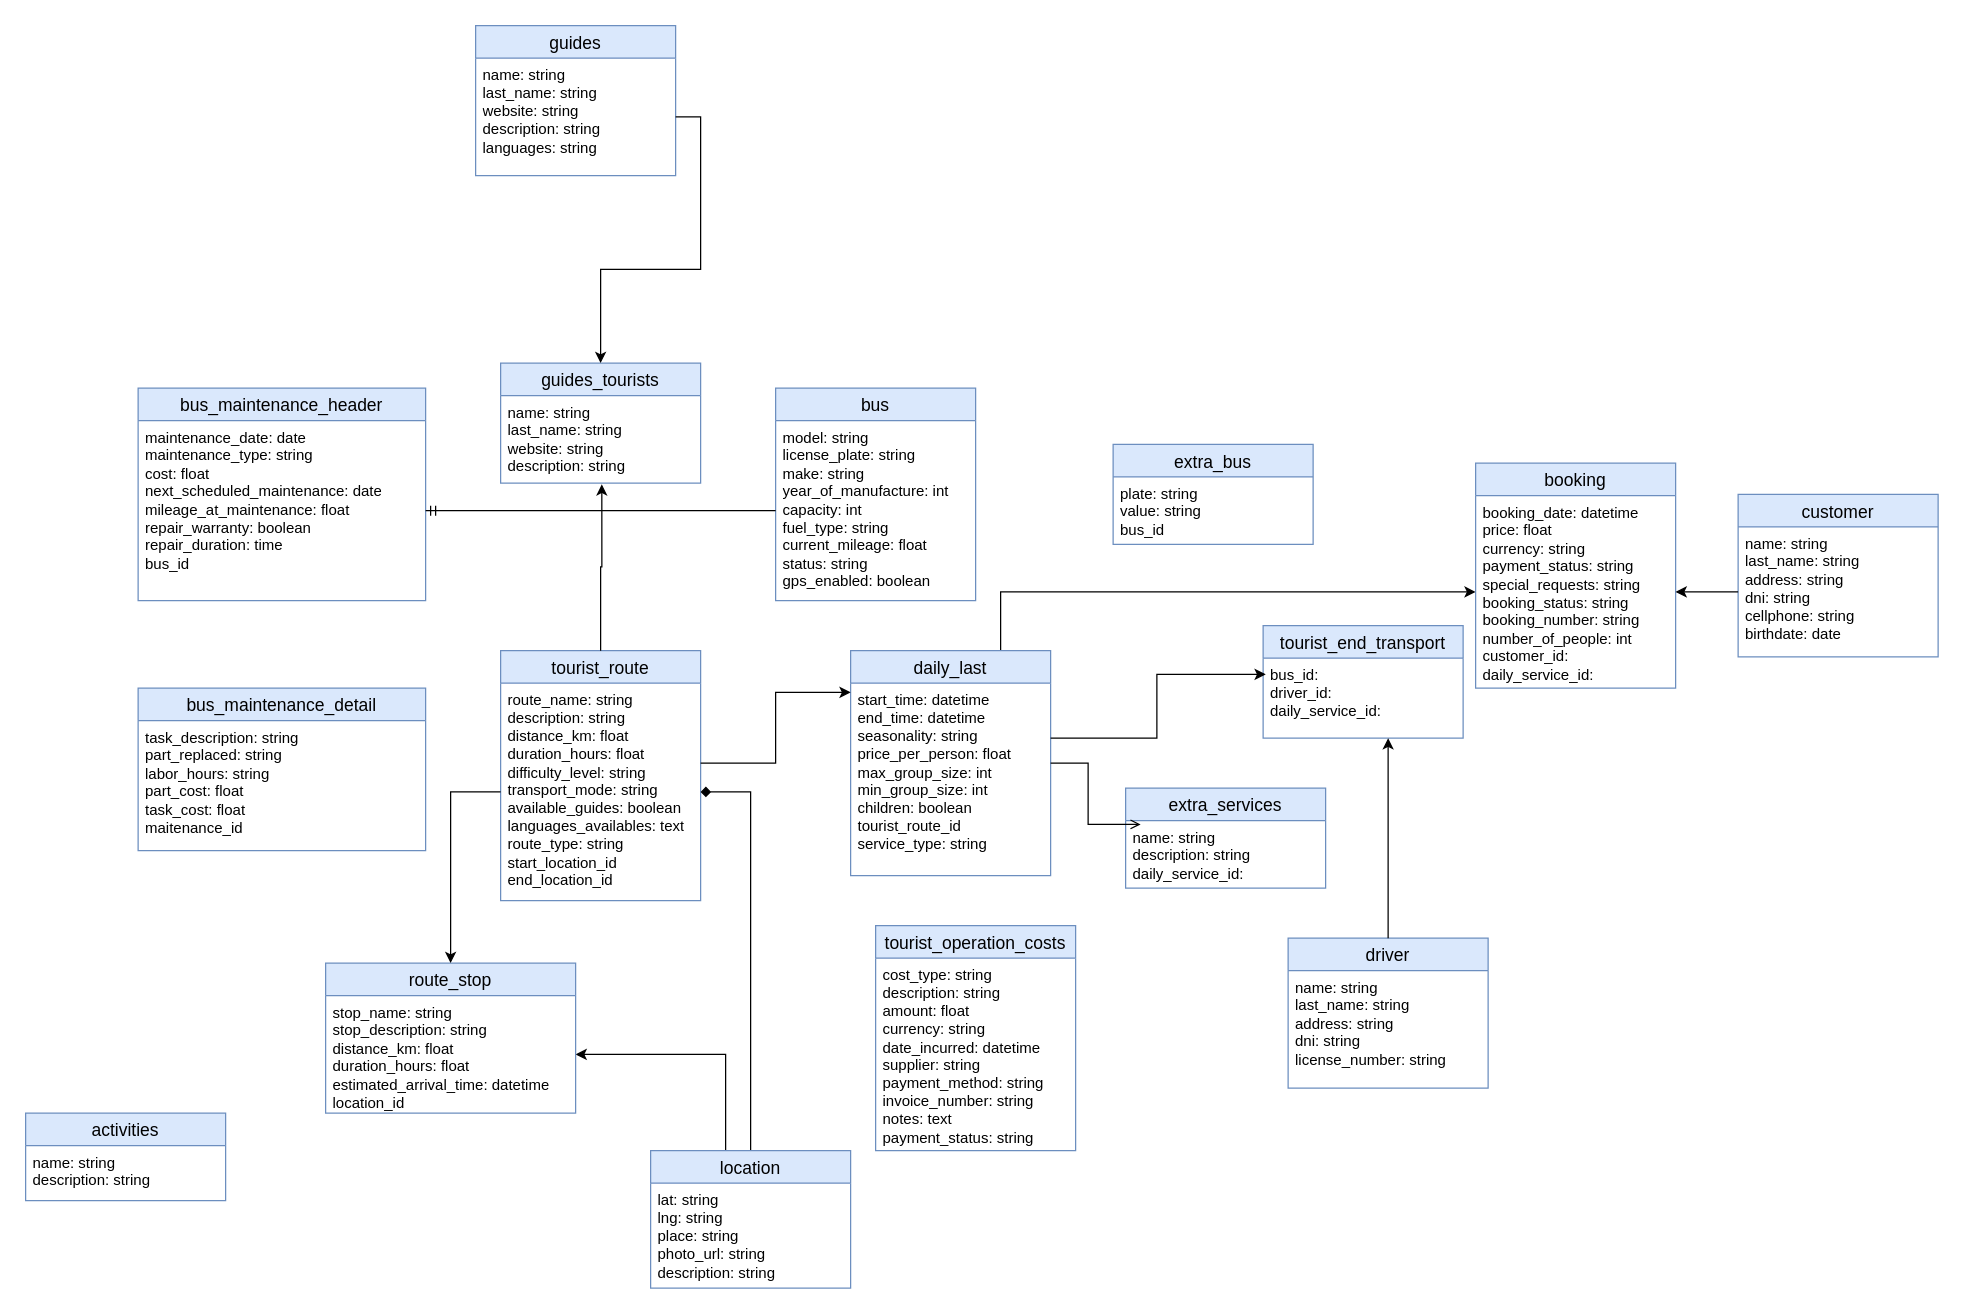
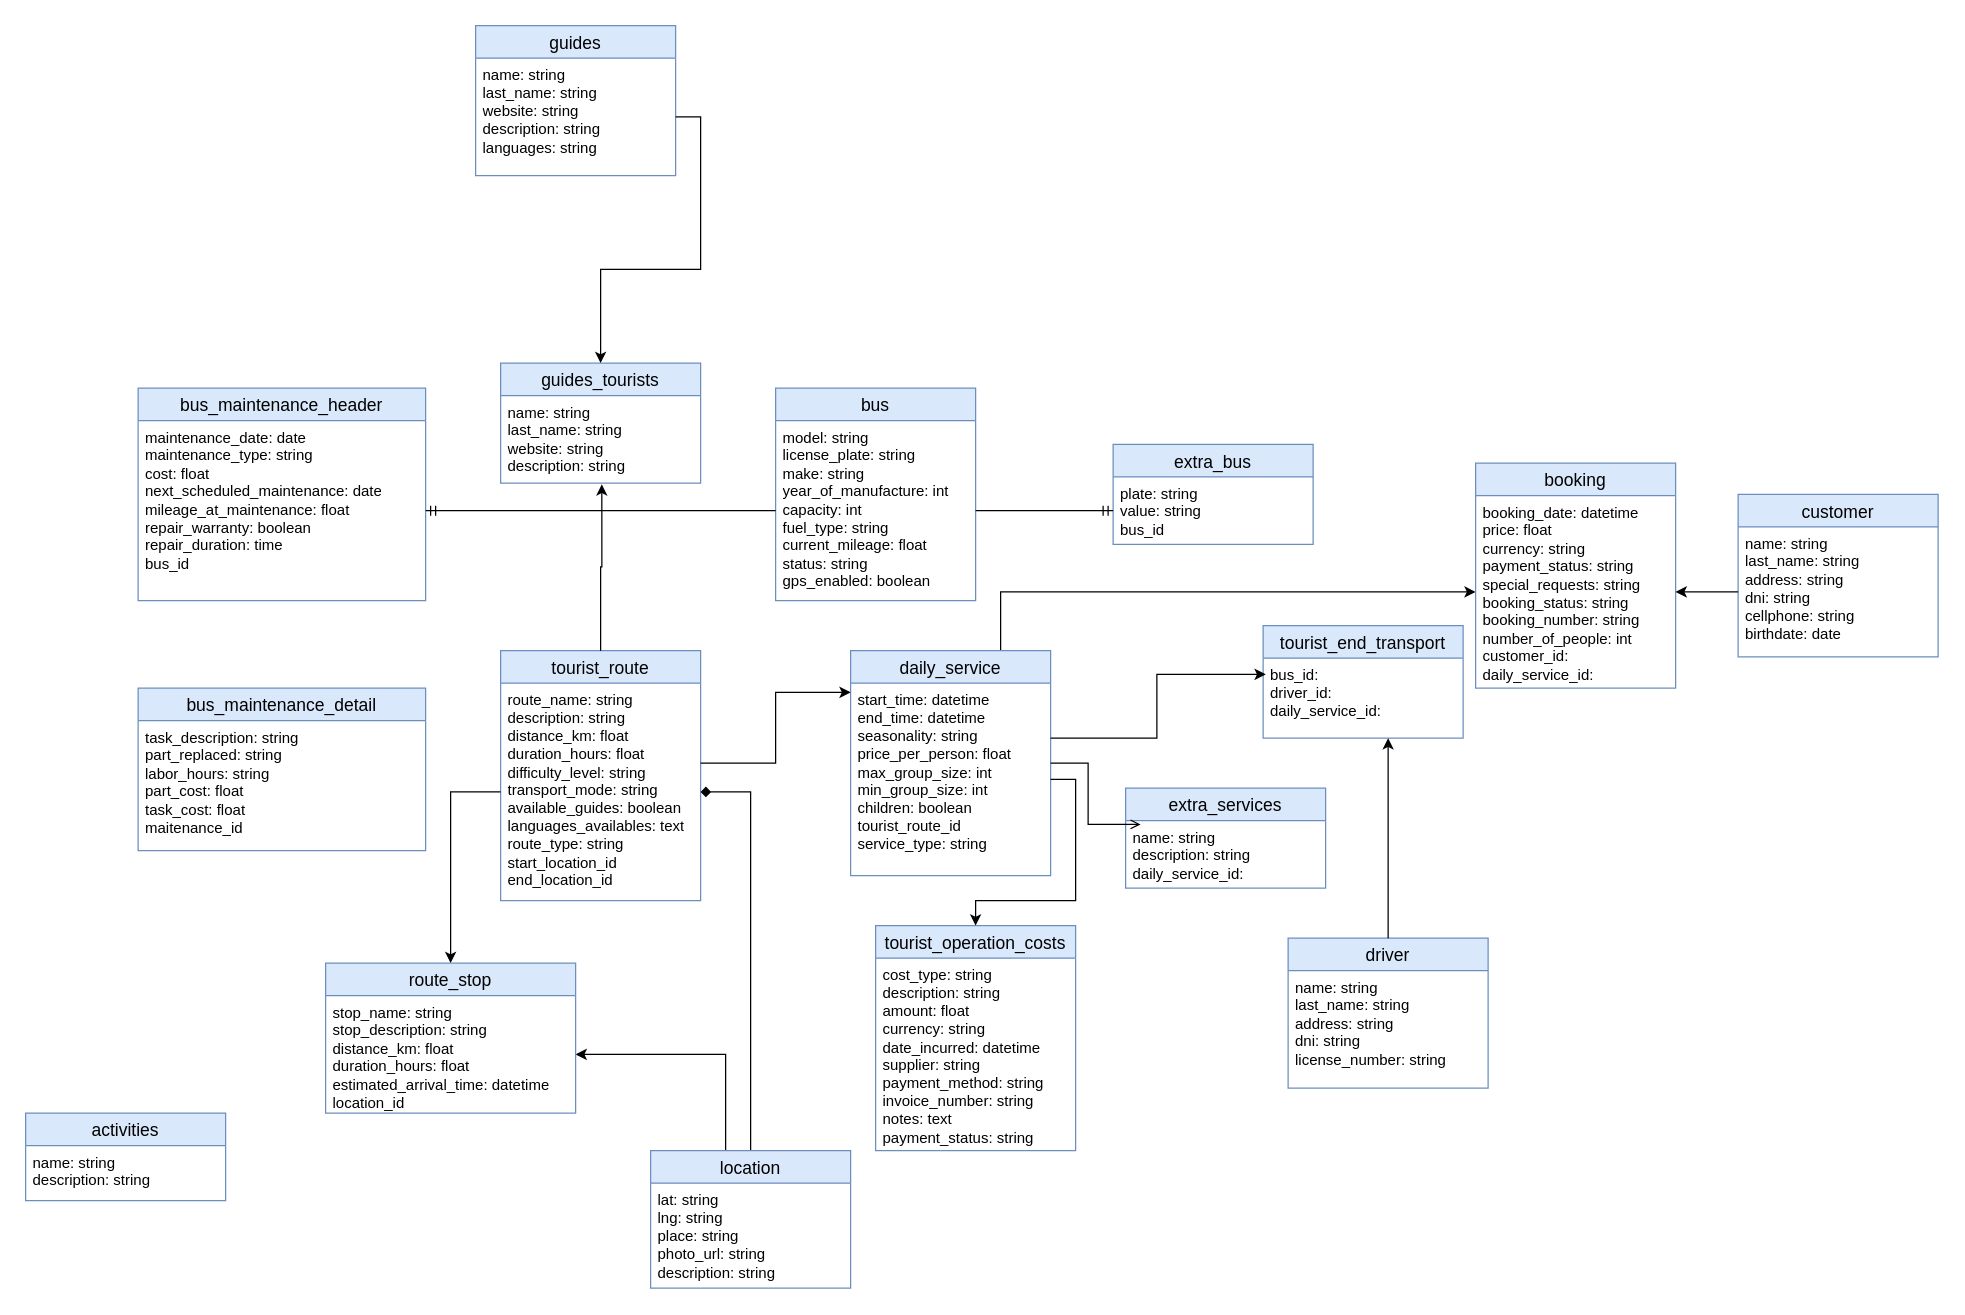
none -> (1044, 511)
(950, 668) -> (950, 668)
none -> (1076, 887)
